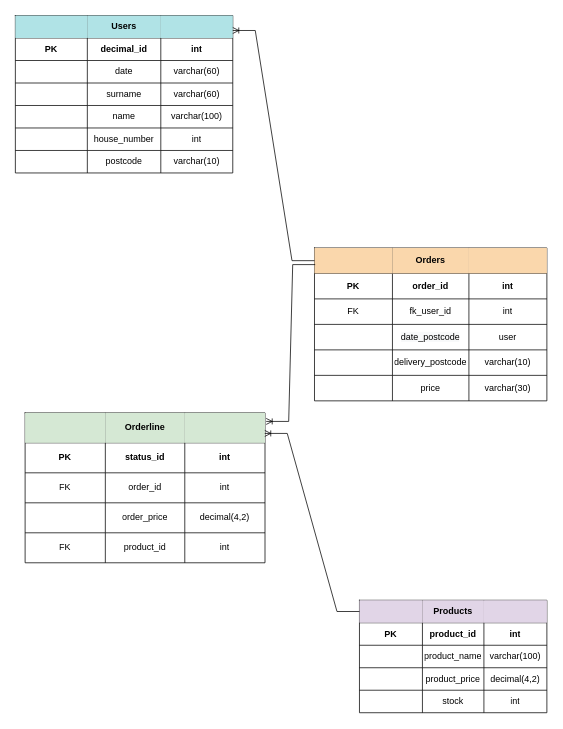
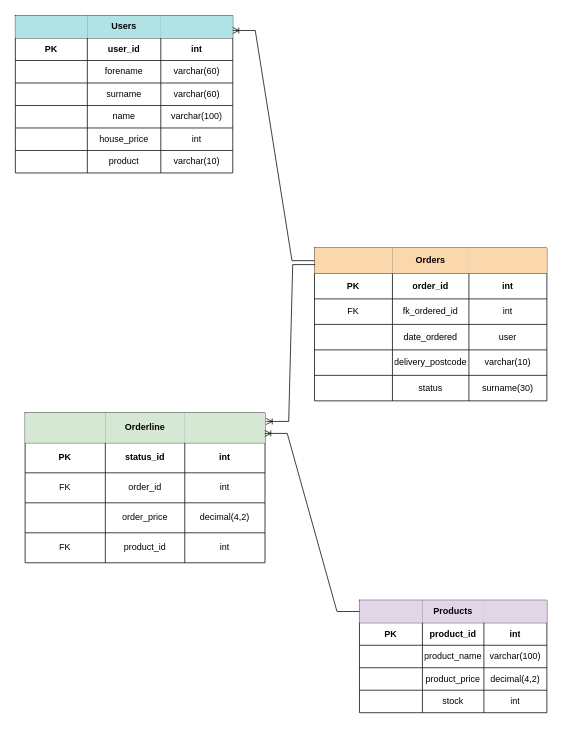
(124, 49) -> (124, 49)
(124, 72) -> (124, 72)
(124, 139) -> (124, 139)
(124, 162) -> (124, 162)
(431, 312) -> (431, 312)
(431, 337) -> (431, 337)
(431, 388) -> (431, 388)
(508, 388) -> (508, 388)
